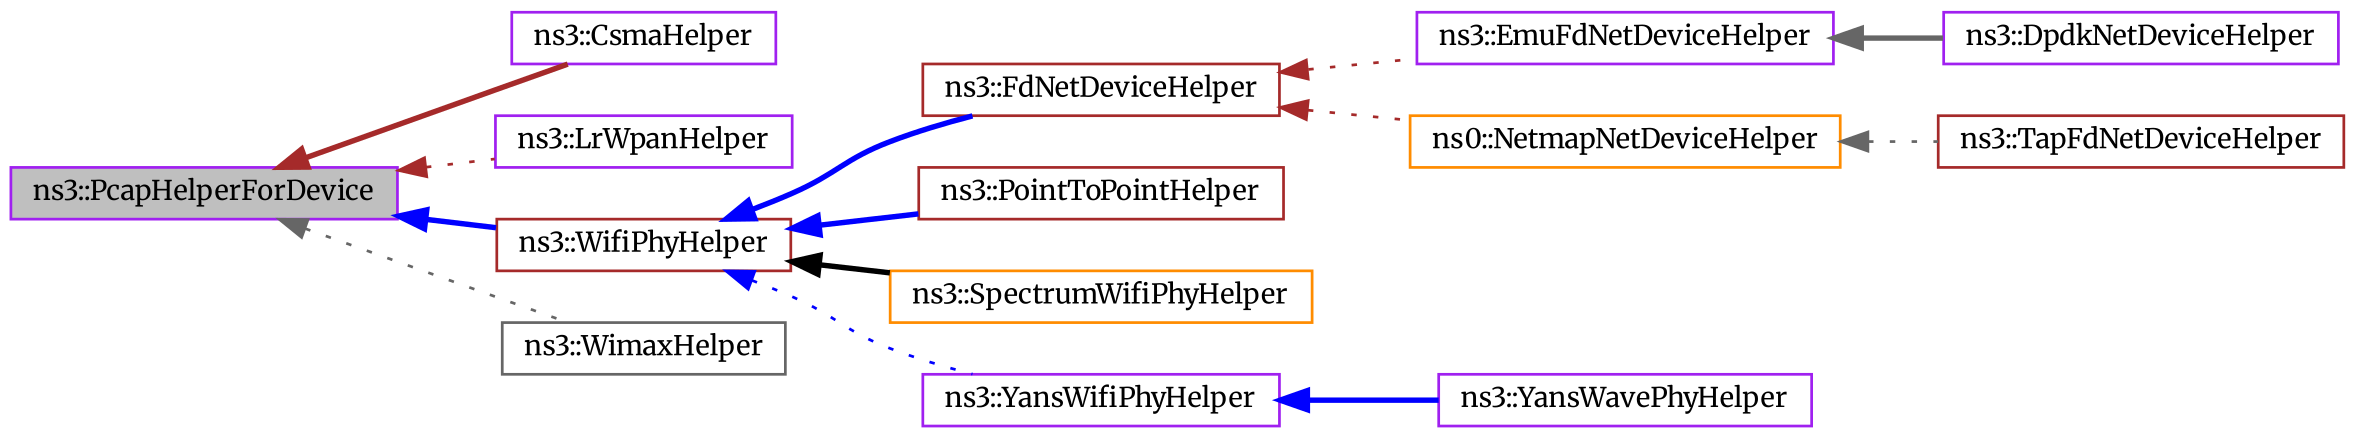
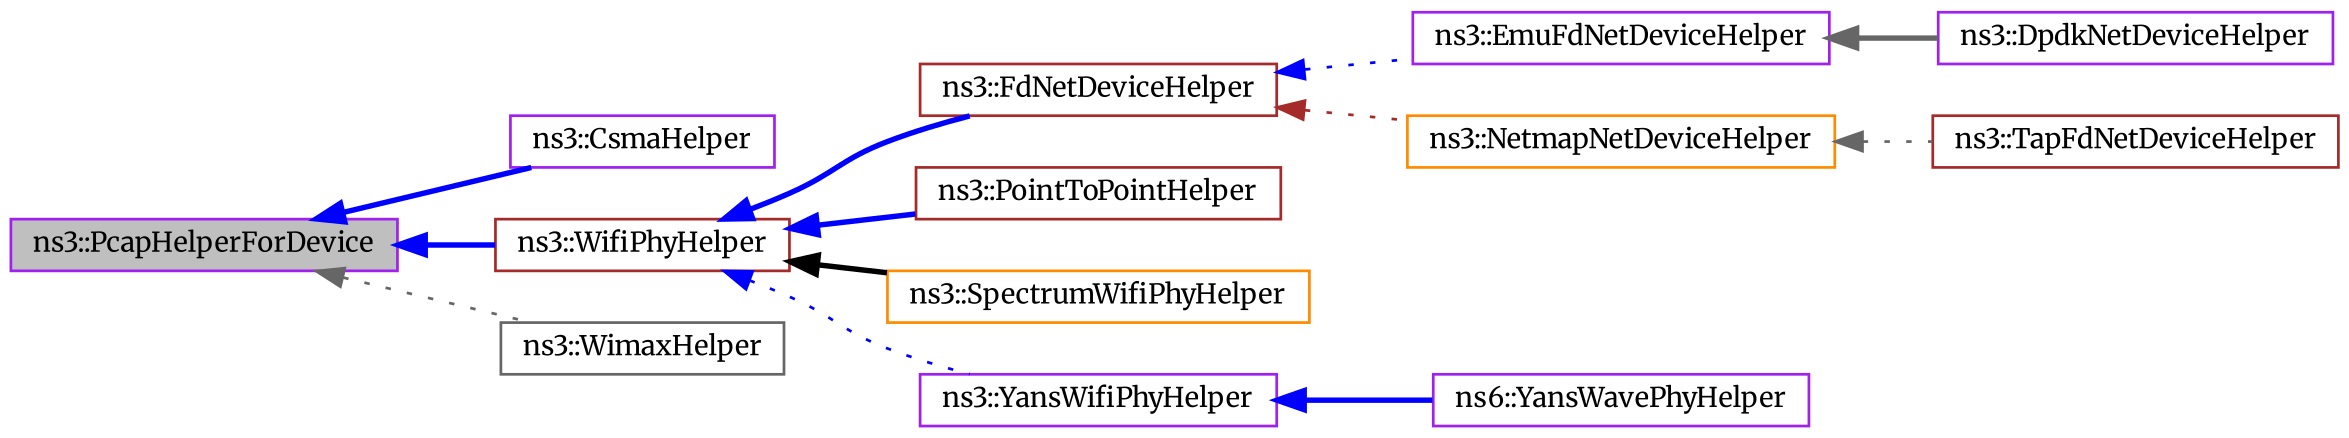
(1362, 64) -> (1359, 64)
(436, 111) -> (437, 190)
(644, 142) -> none
(1625, 142) -> (1621, 142)
(1625, 400) -> (1621, 400)
